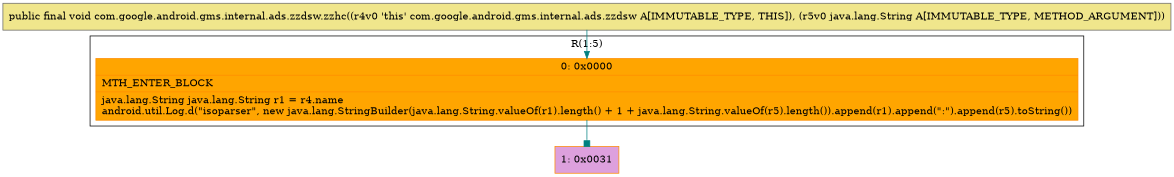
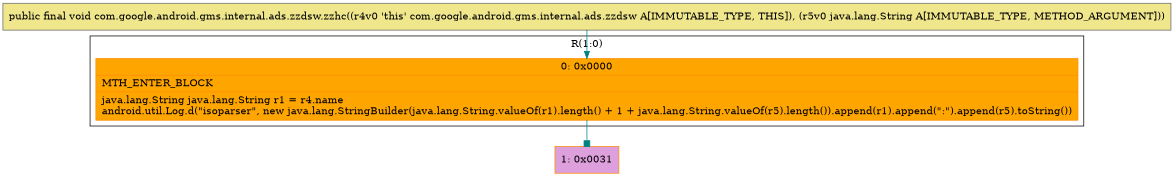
(587, 44) -> (587, 44)
